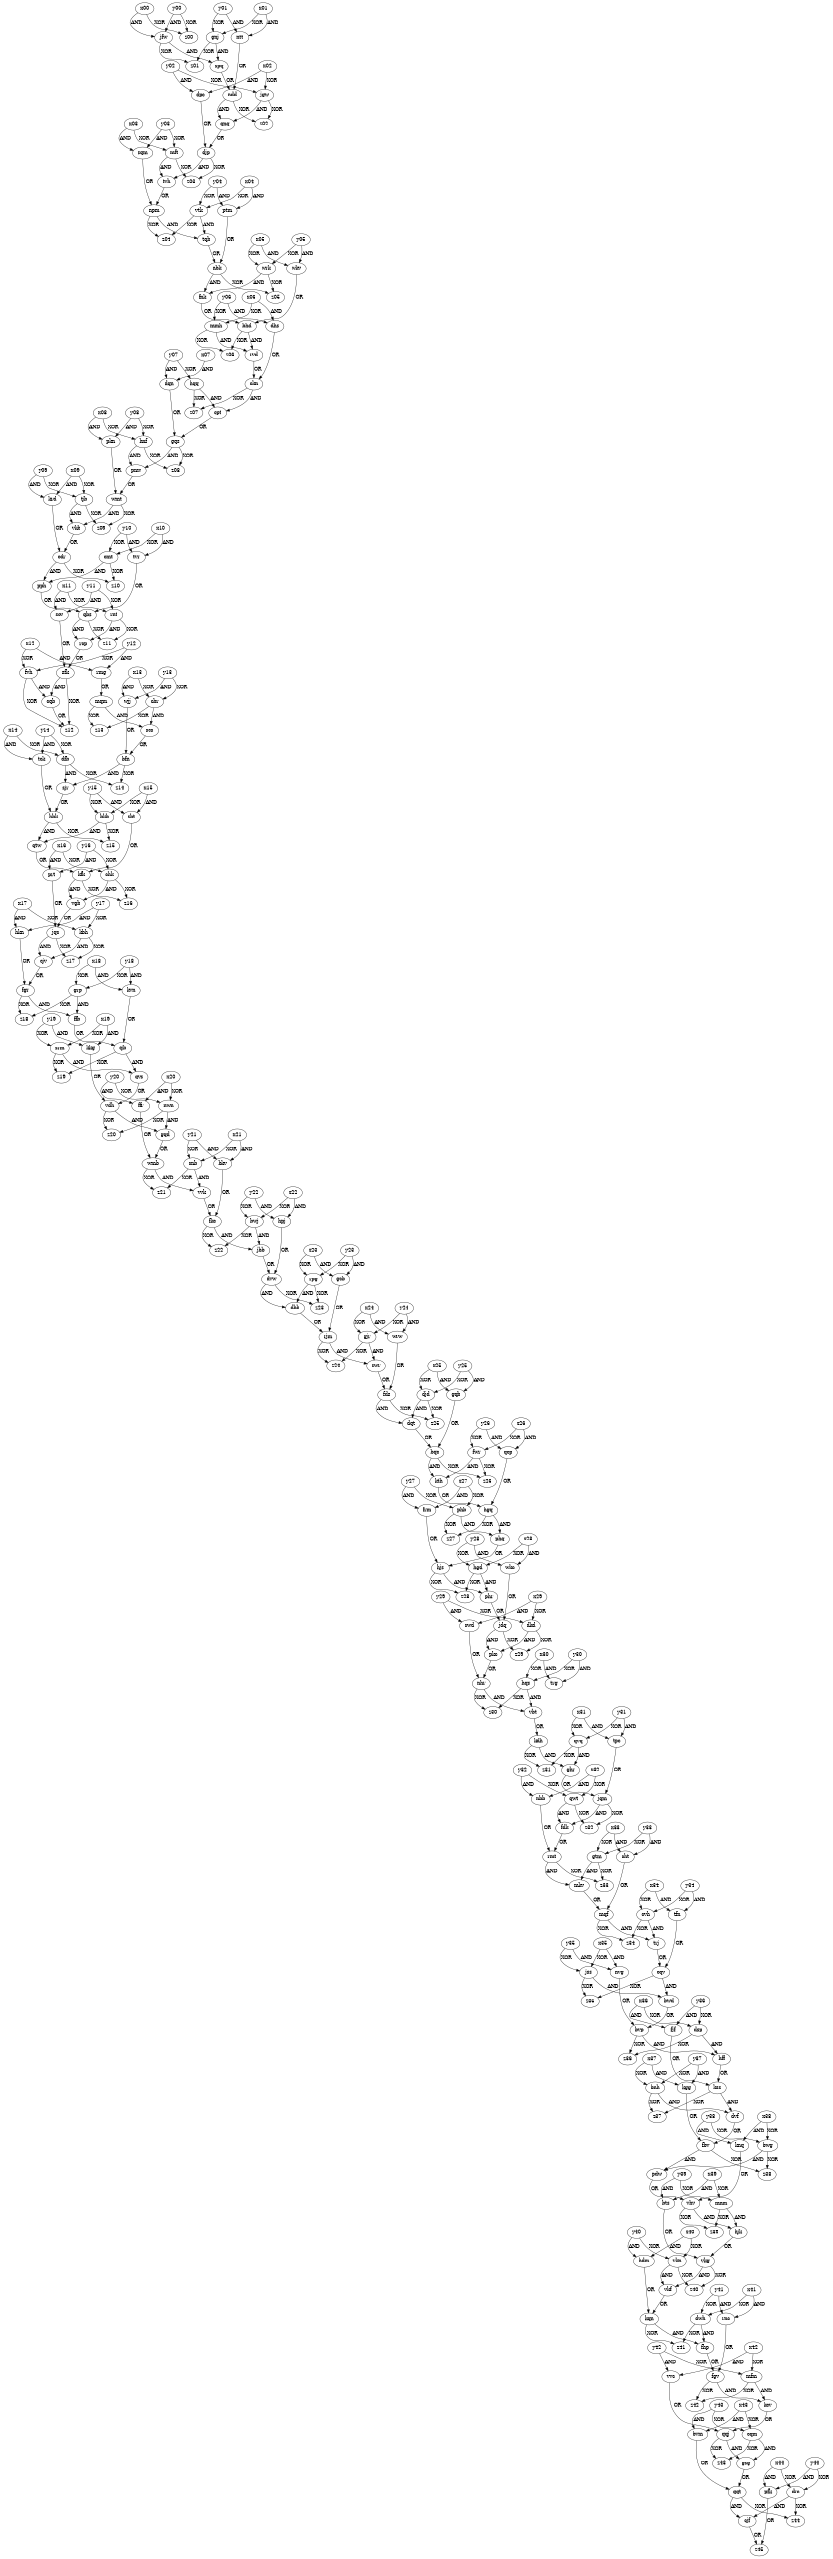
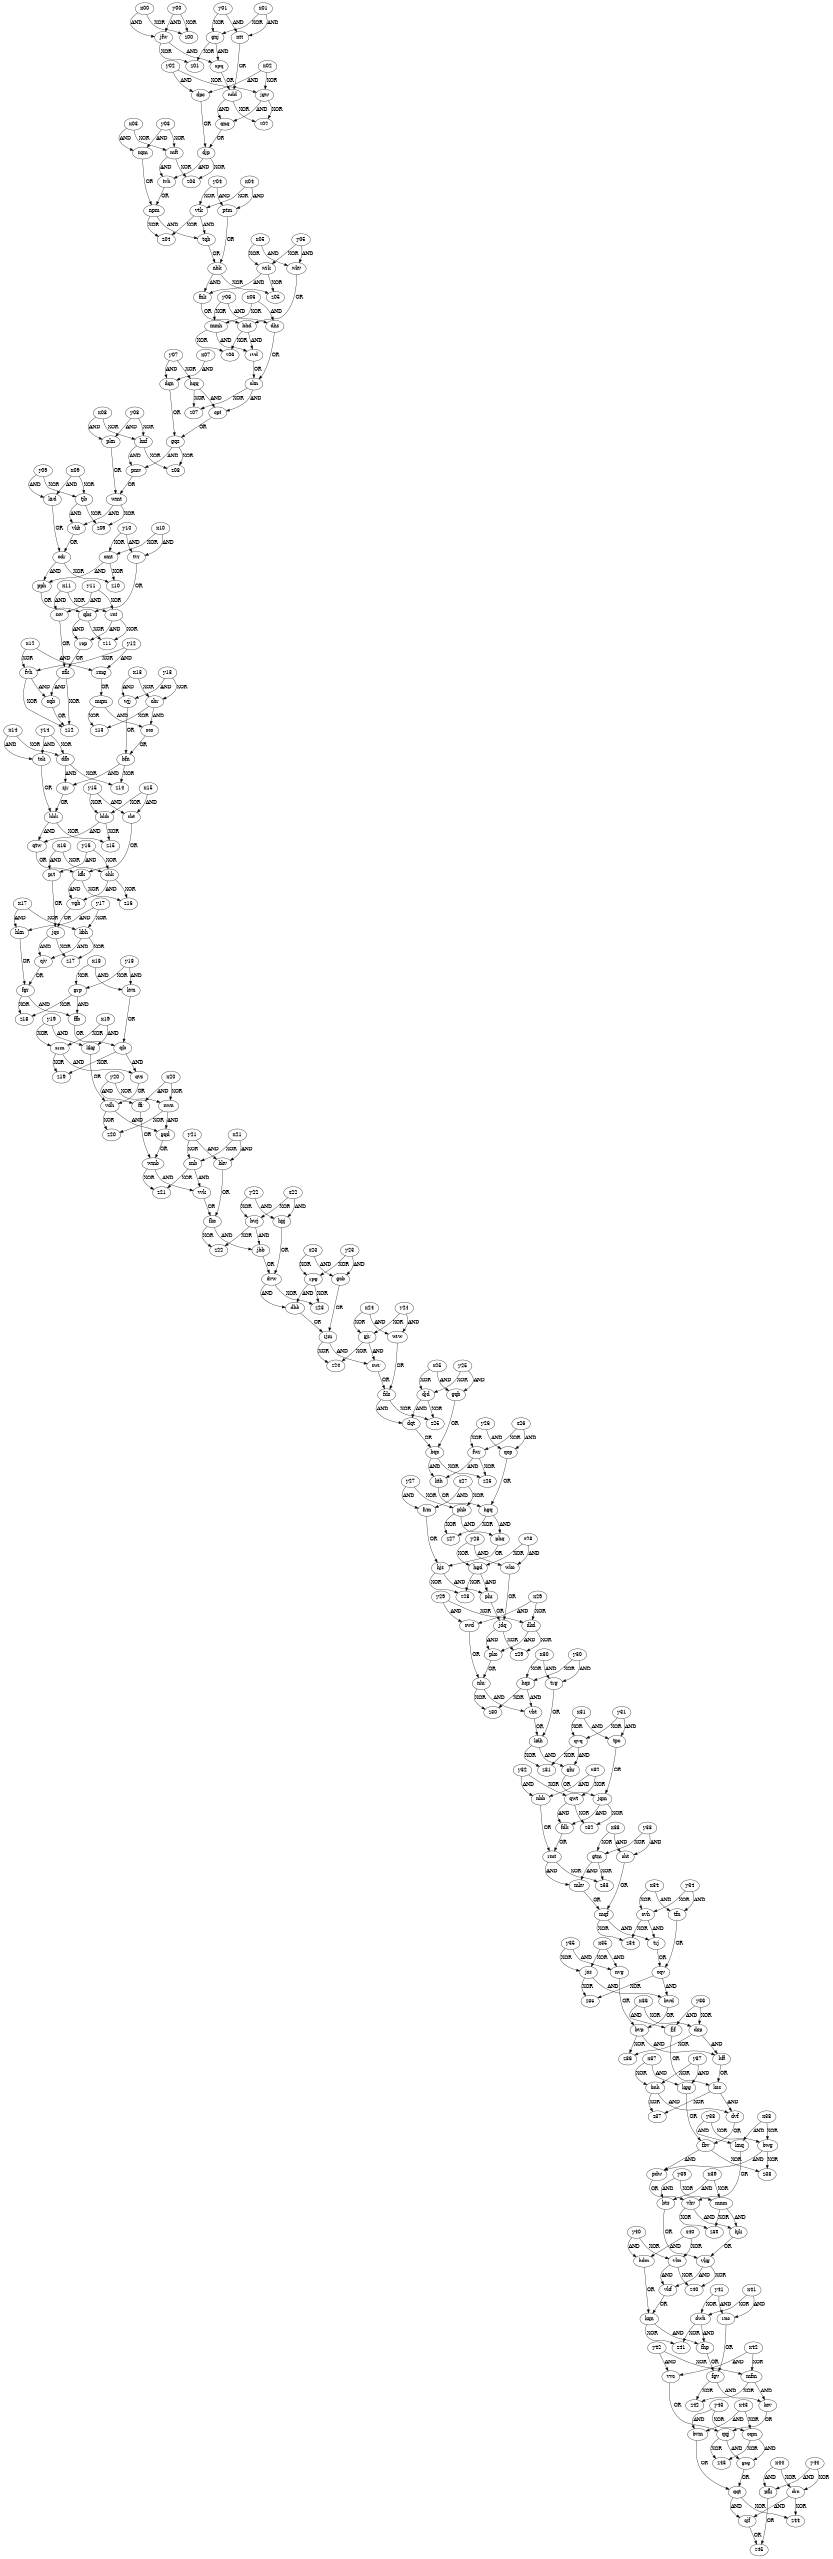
none -> (551, 1712)
